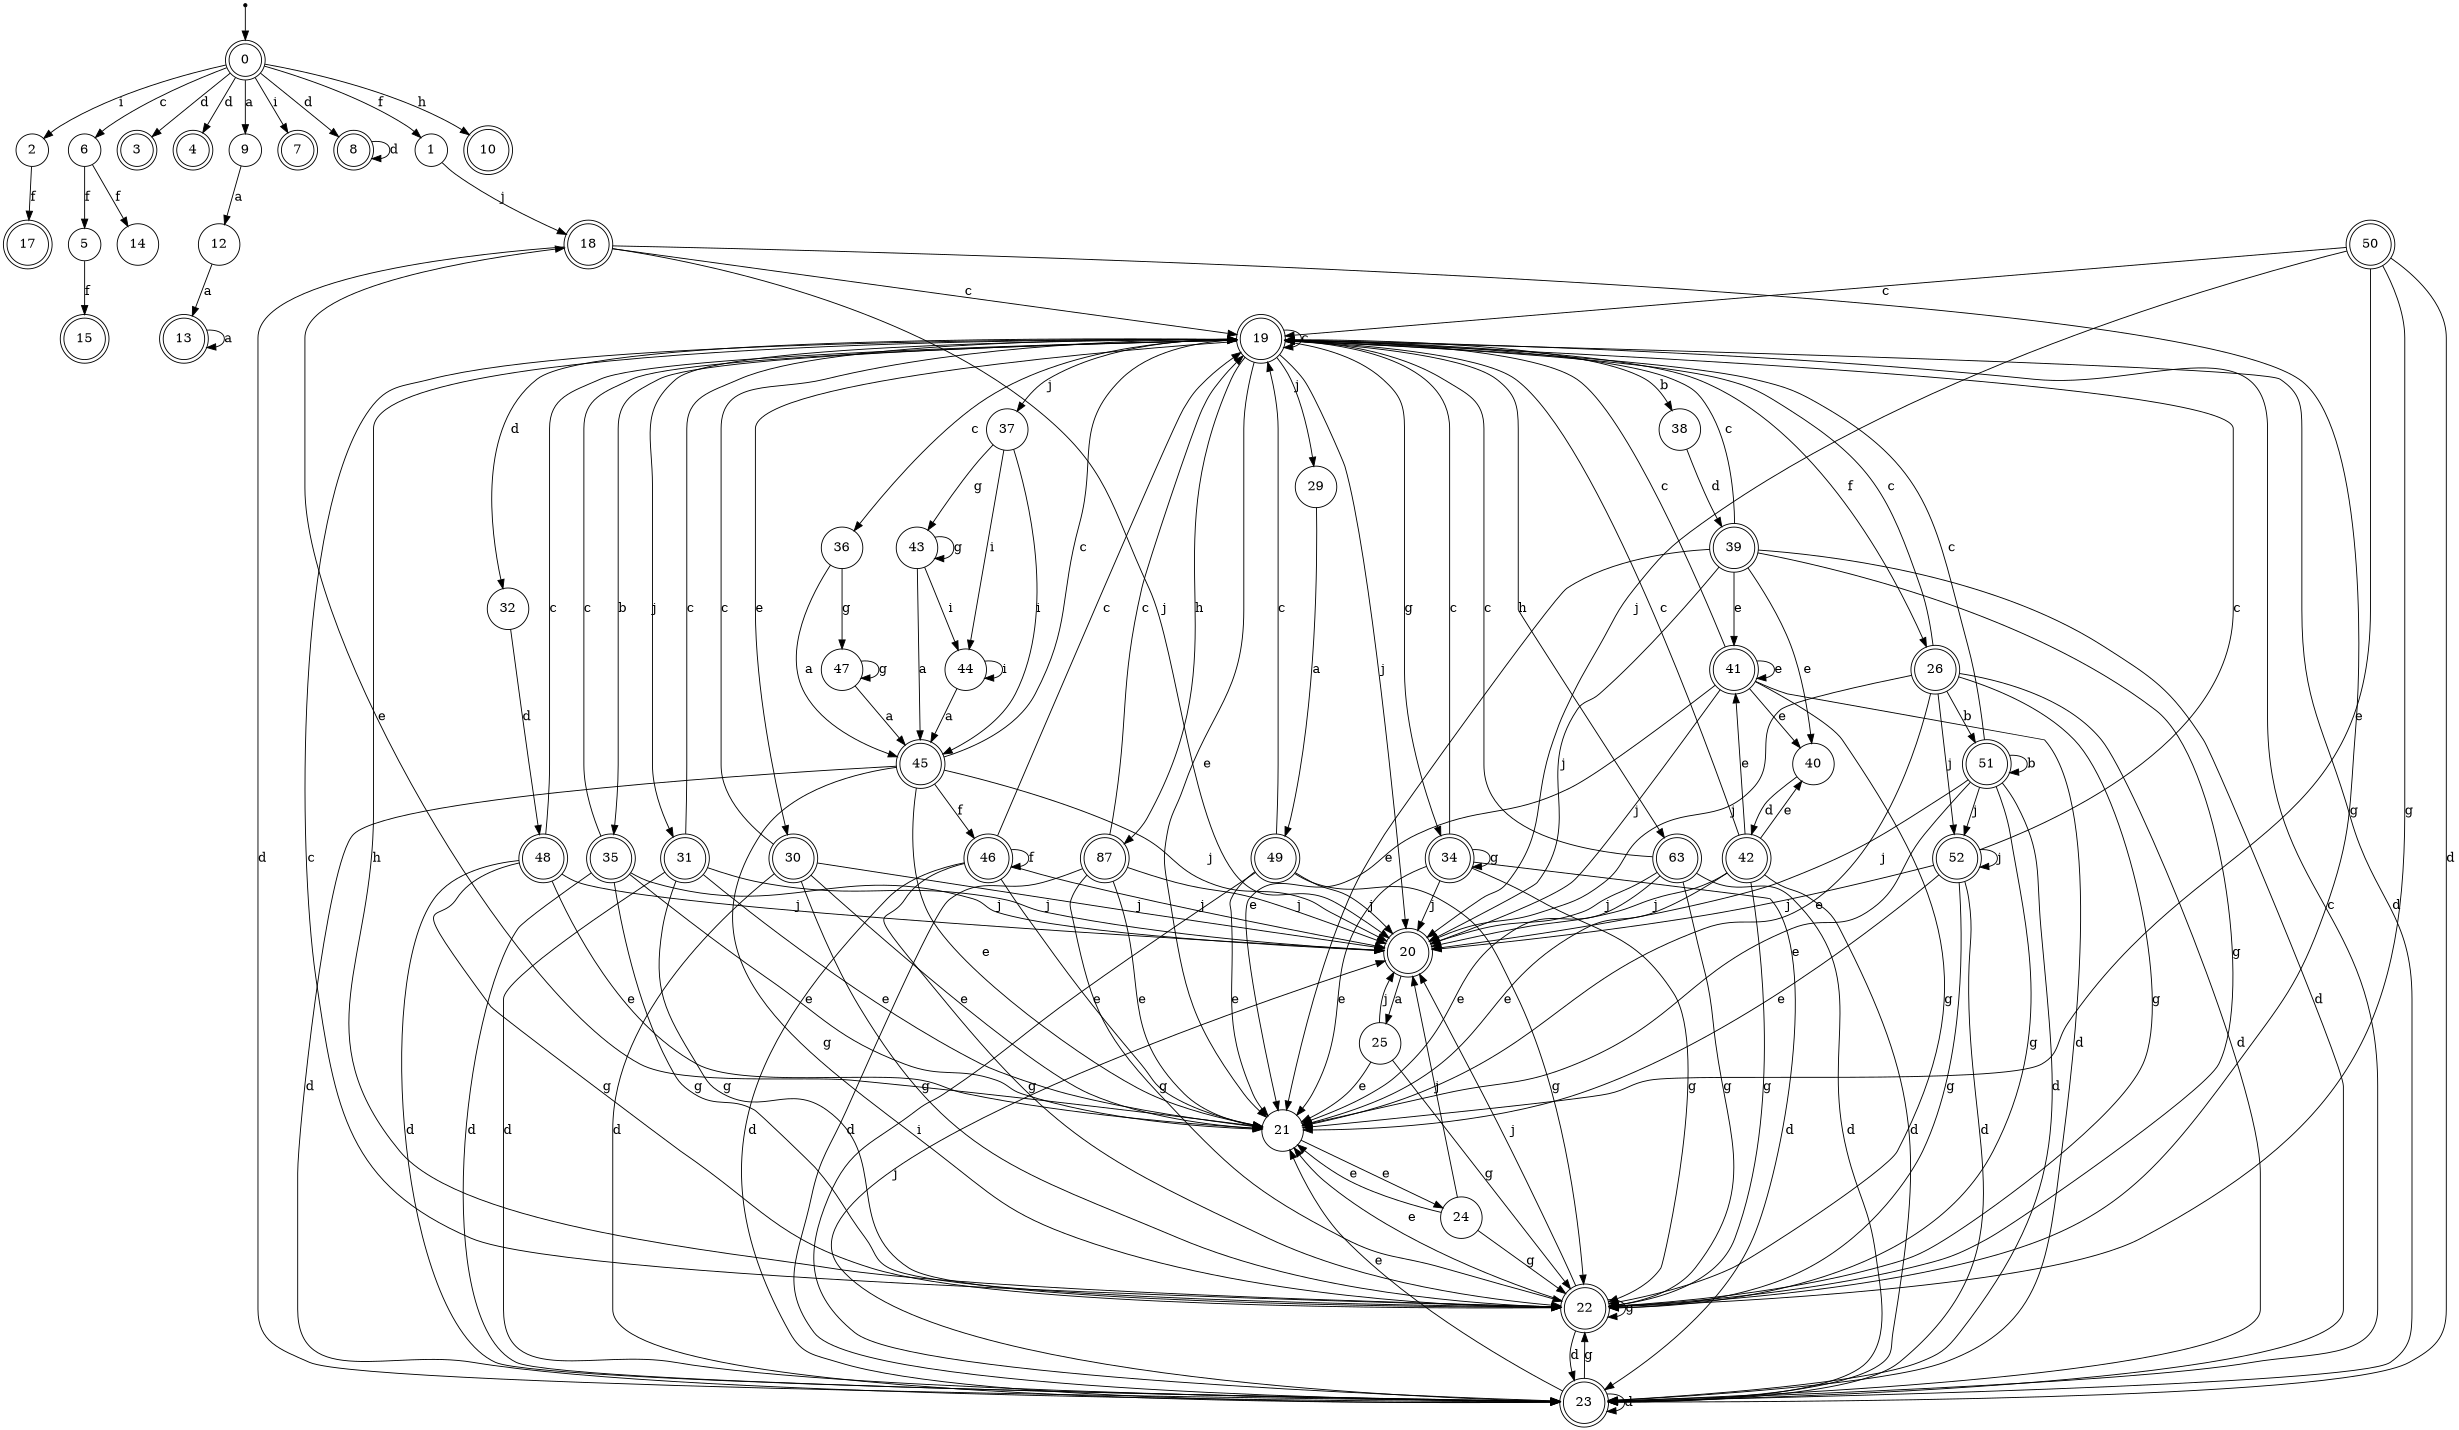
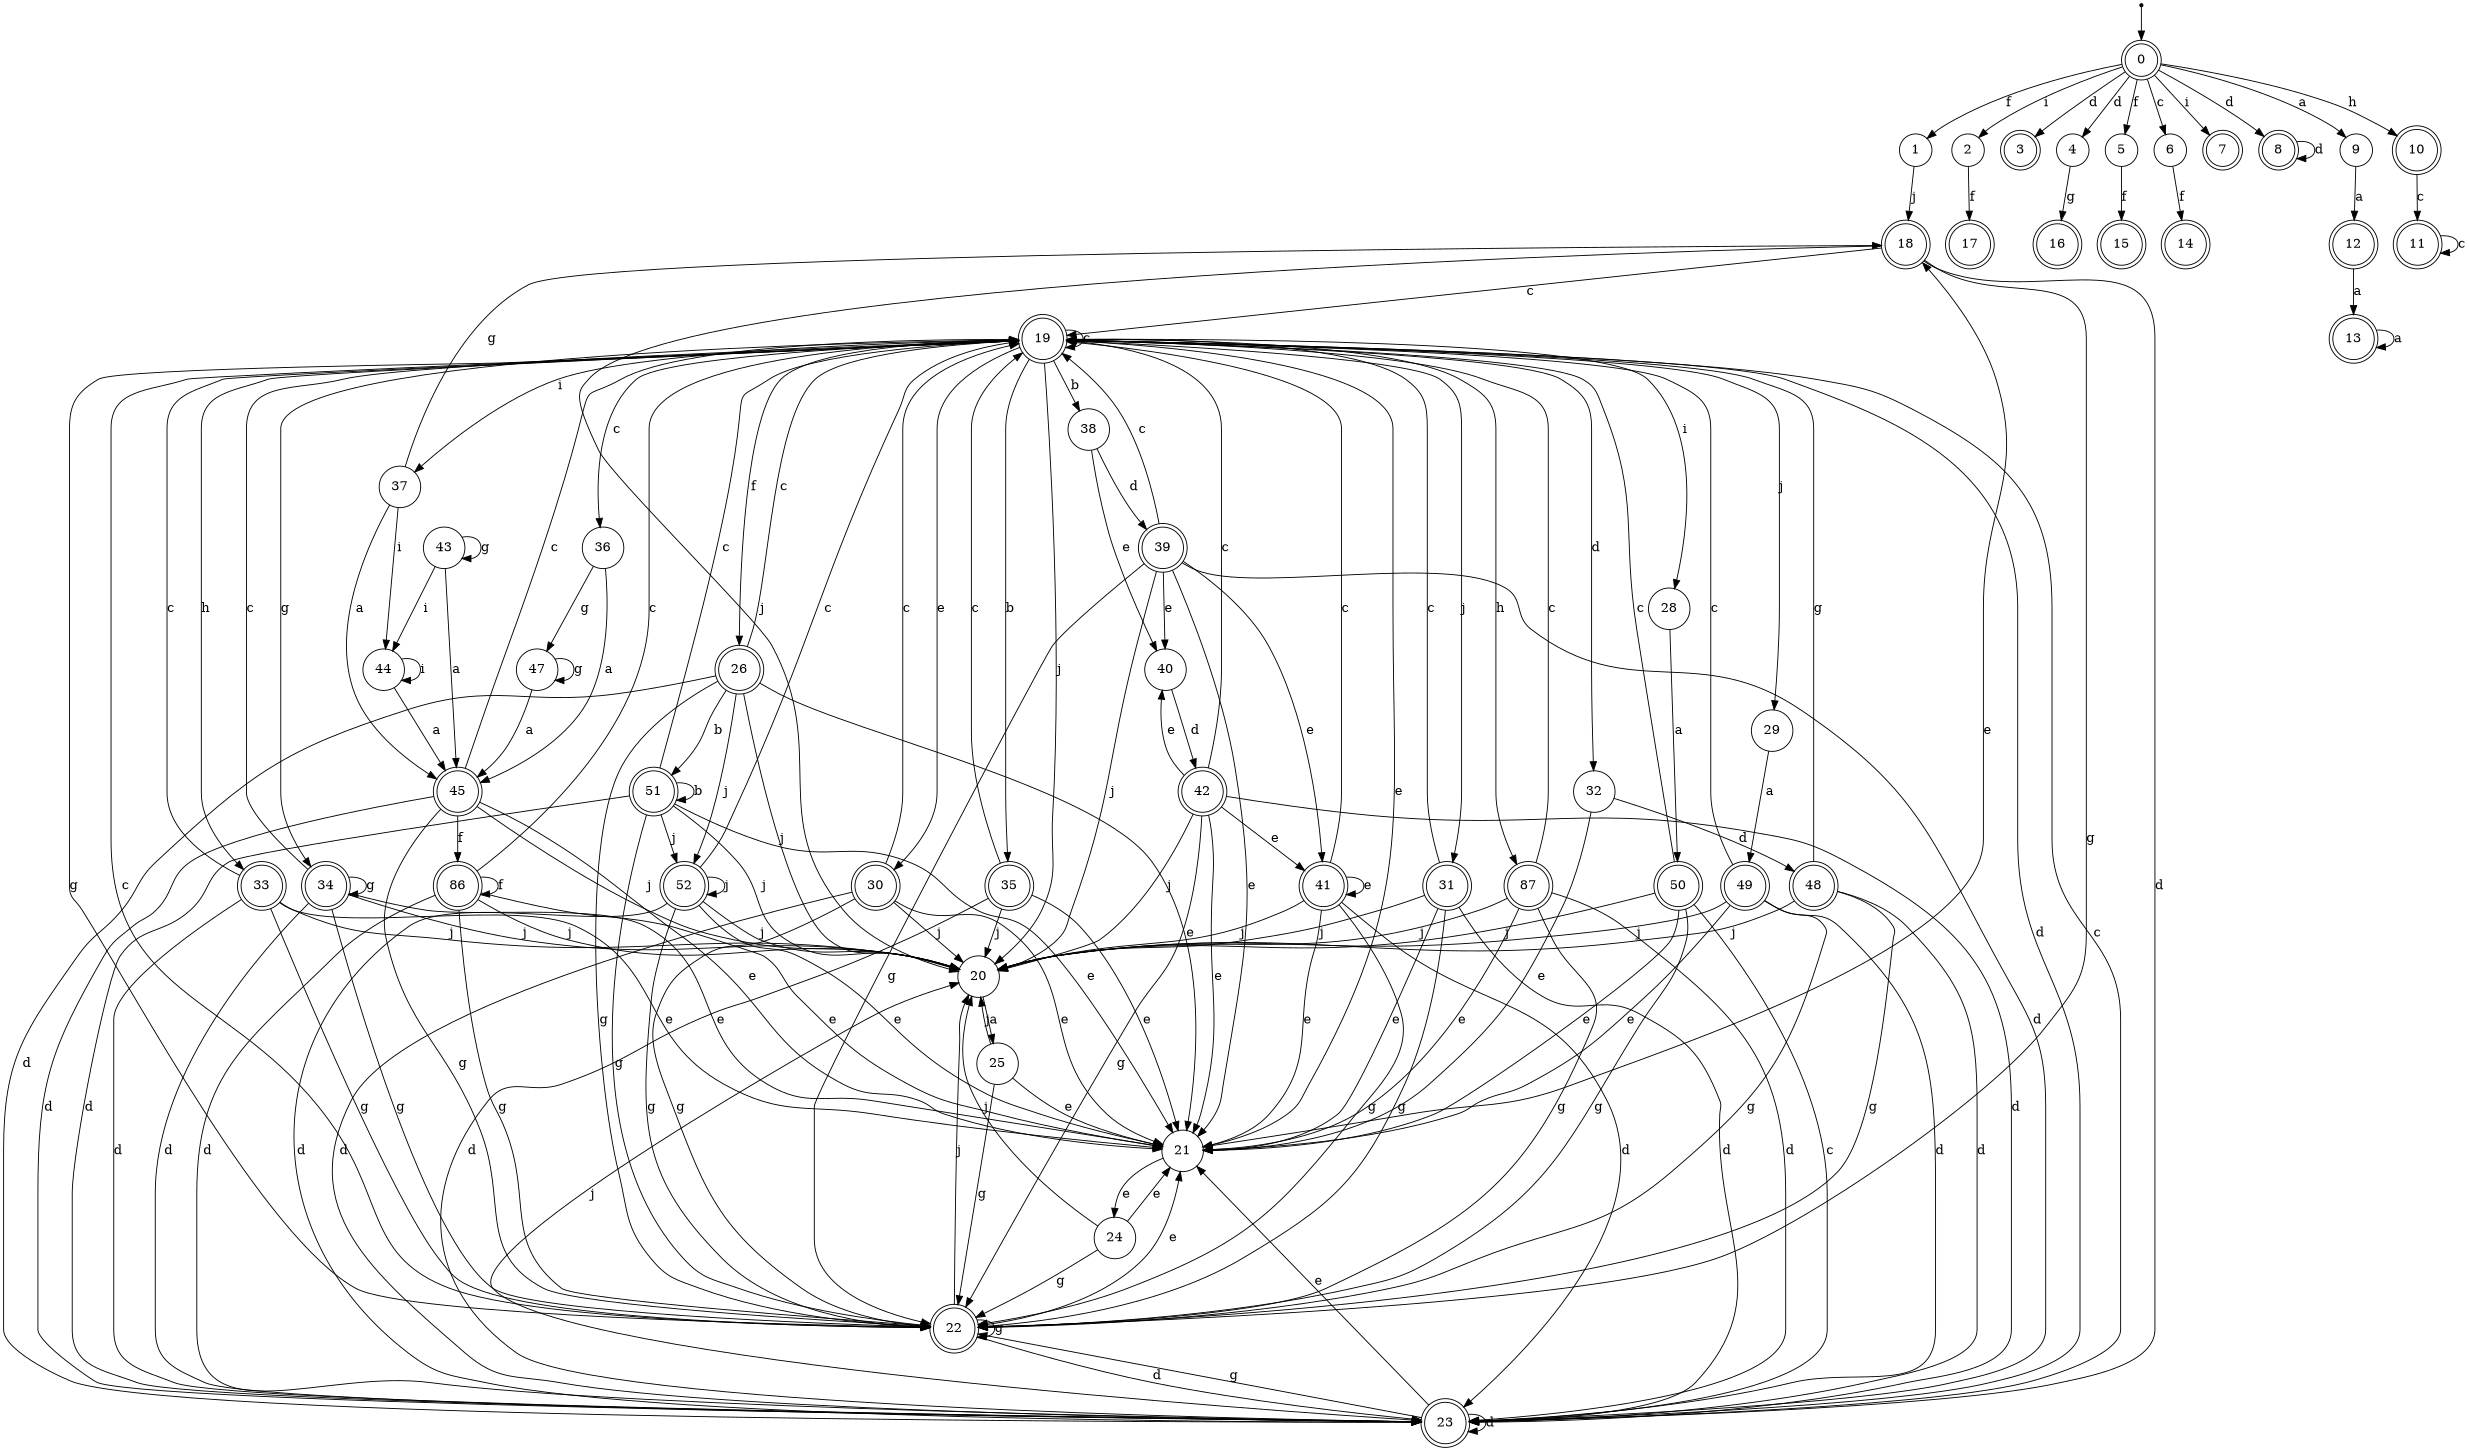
(193, 150) -> (2073, 150)
(85, 193) -> (2132, 103)
(138, 244) -> (2186, 244)
(219, 244) -> (2354, 244)
none -> (2057, 244)
none -> (2418, 244)
(1050, 386) -> (560, 386)
(961, 482) -> (1087, 255)
(553, 609) -> (1818, 609)
(1038, 609) -> (360, 609)
none -> (1669, 609)
(1770, 712) -> (1114, 549)
(377, 858) -> (74, 886)
(988, 858) -> (458, 886)
(1677, 858) -> (262, 886)
(2451, 858) -> (1830, 1151)
(1408, 953) -> (979, 977)
(898, 1078) -> (1463, 1053)
(919, 1131) -> (1940, 1151)
(884, 1265) -> none
